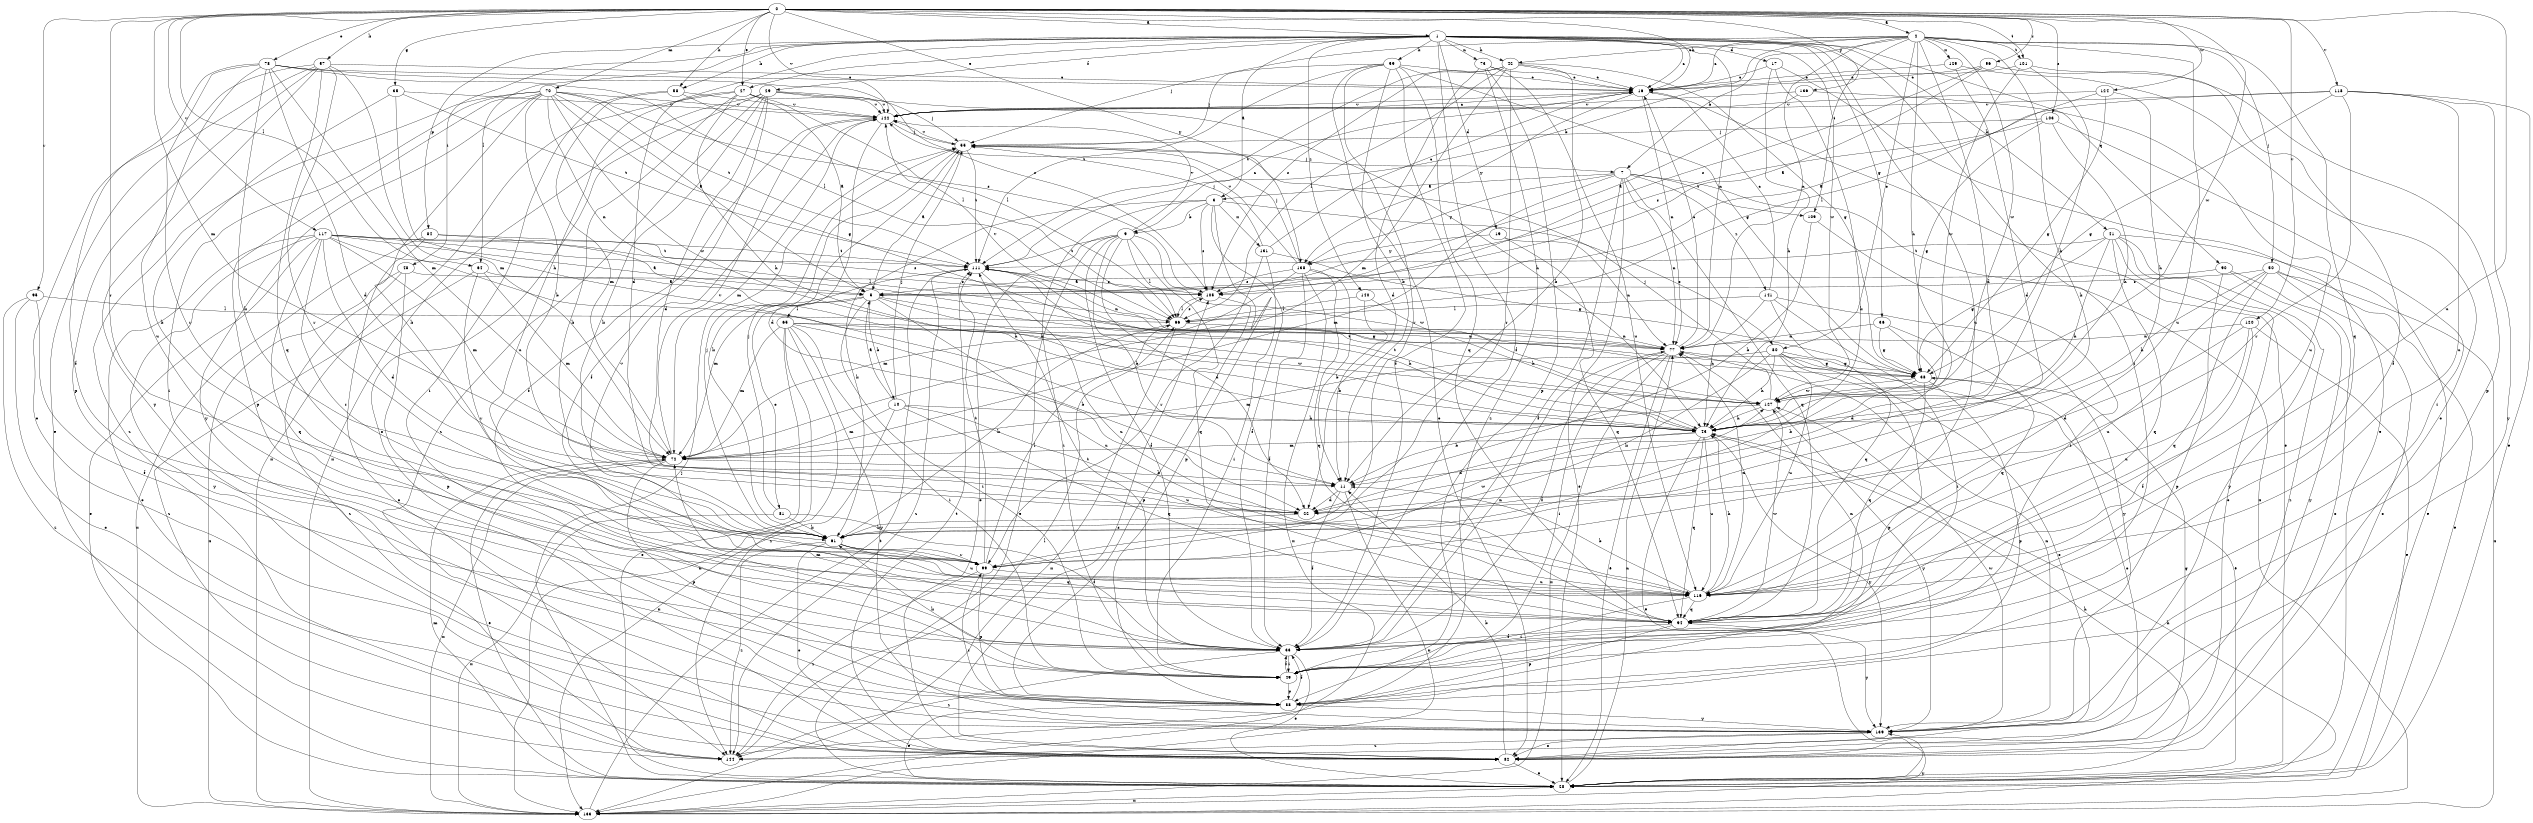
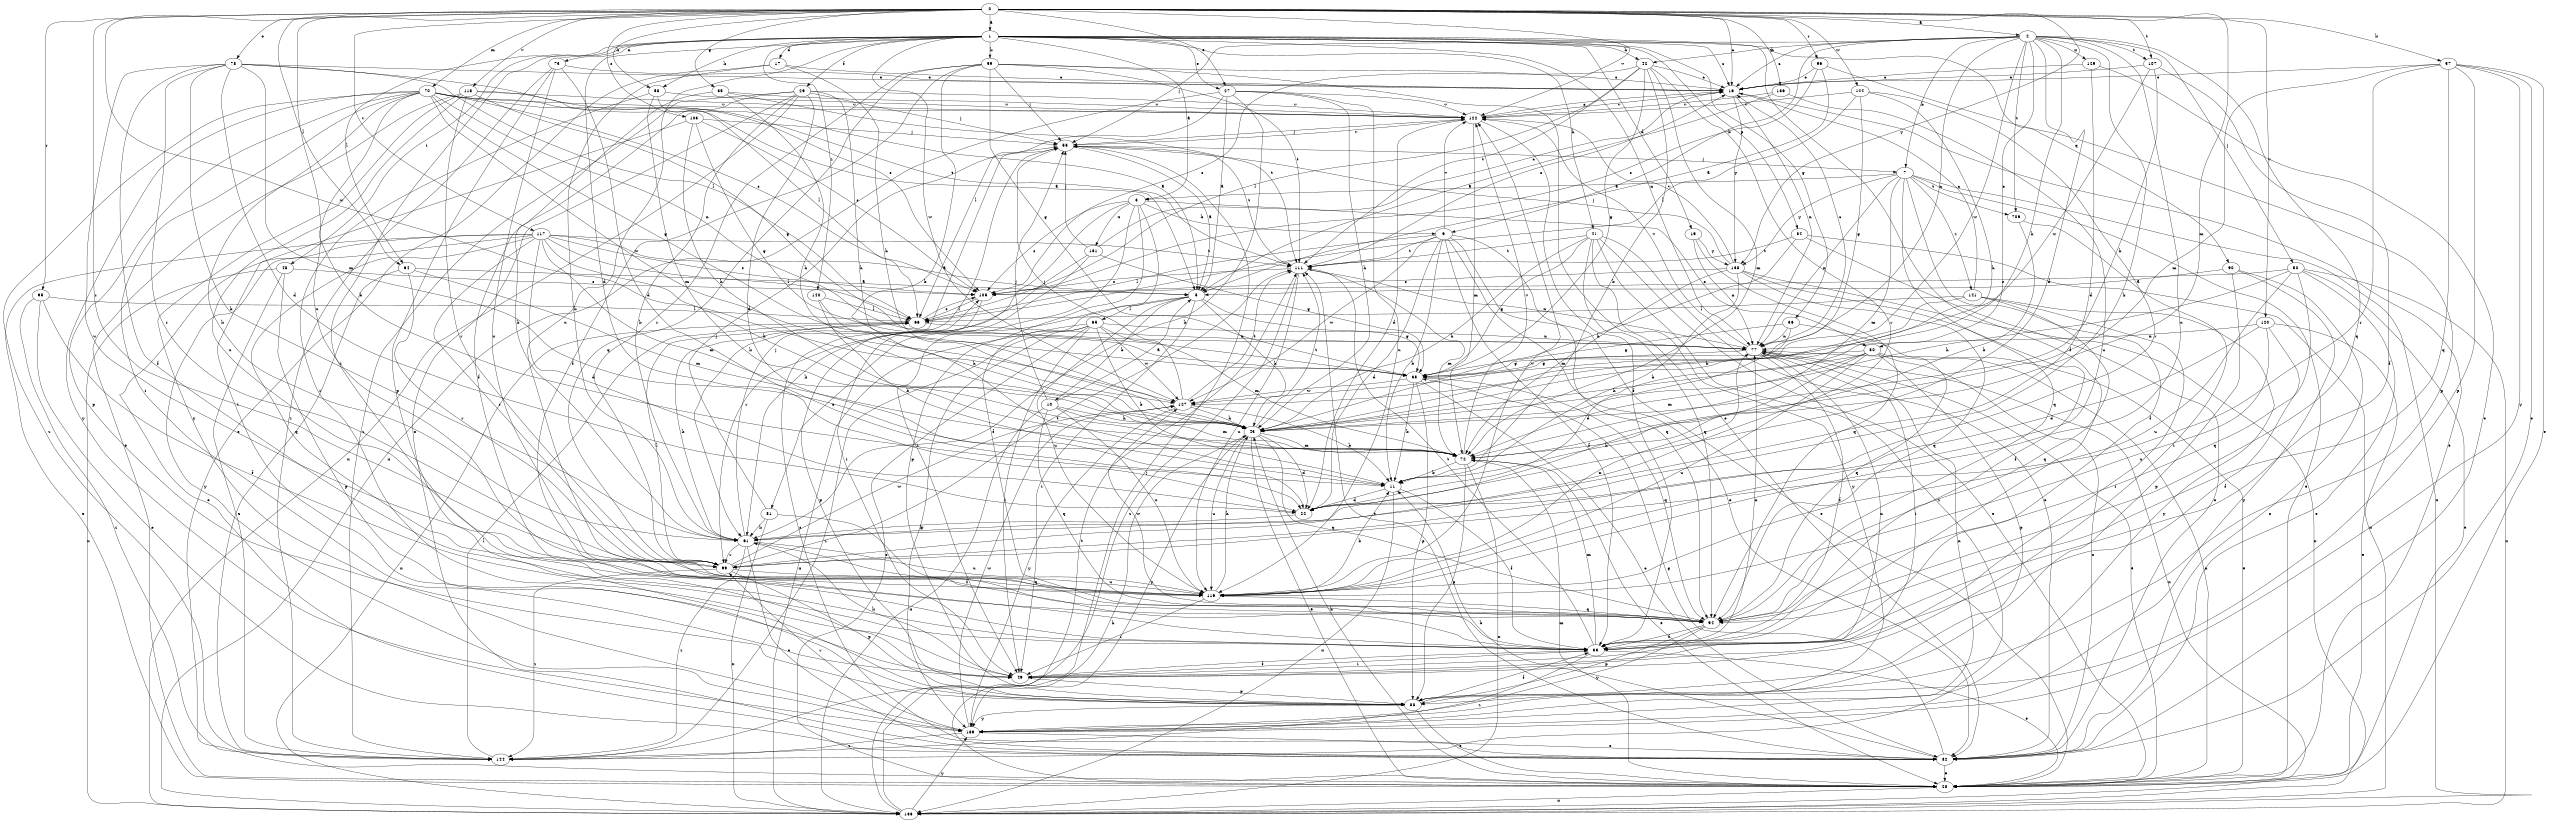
(2024, 64) -> (2153, 64)
(1812, 217) -> (2016, 217)
none -> (1522, 508)
